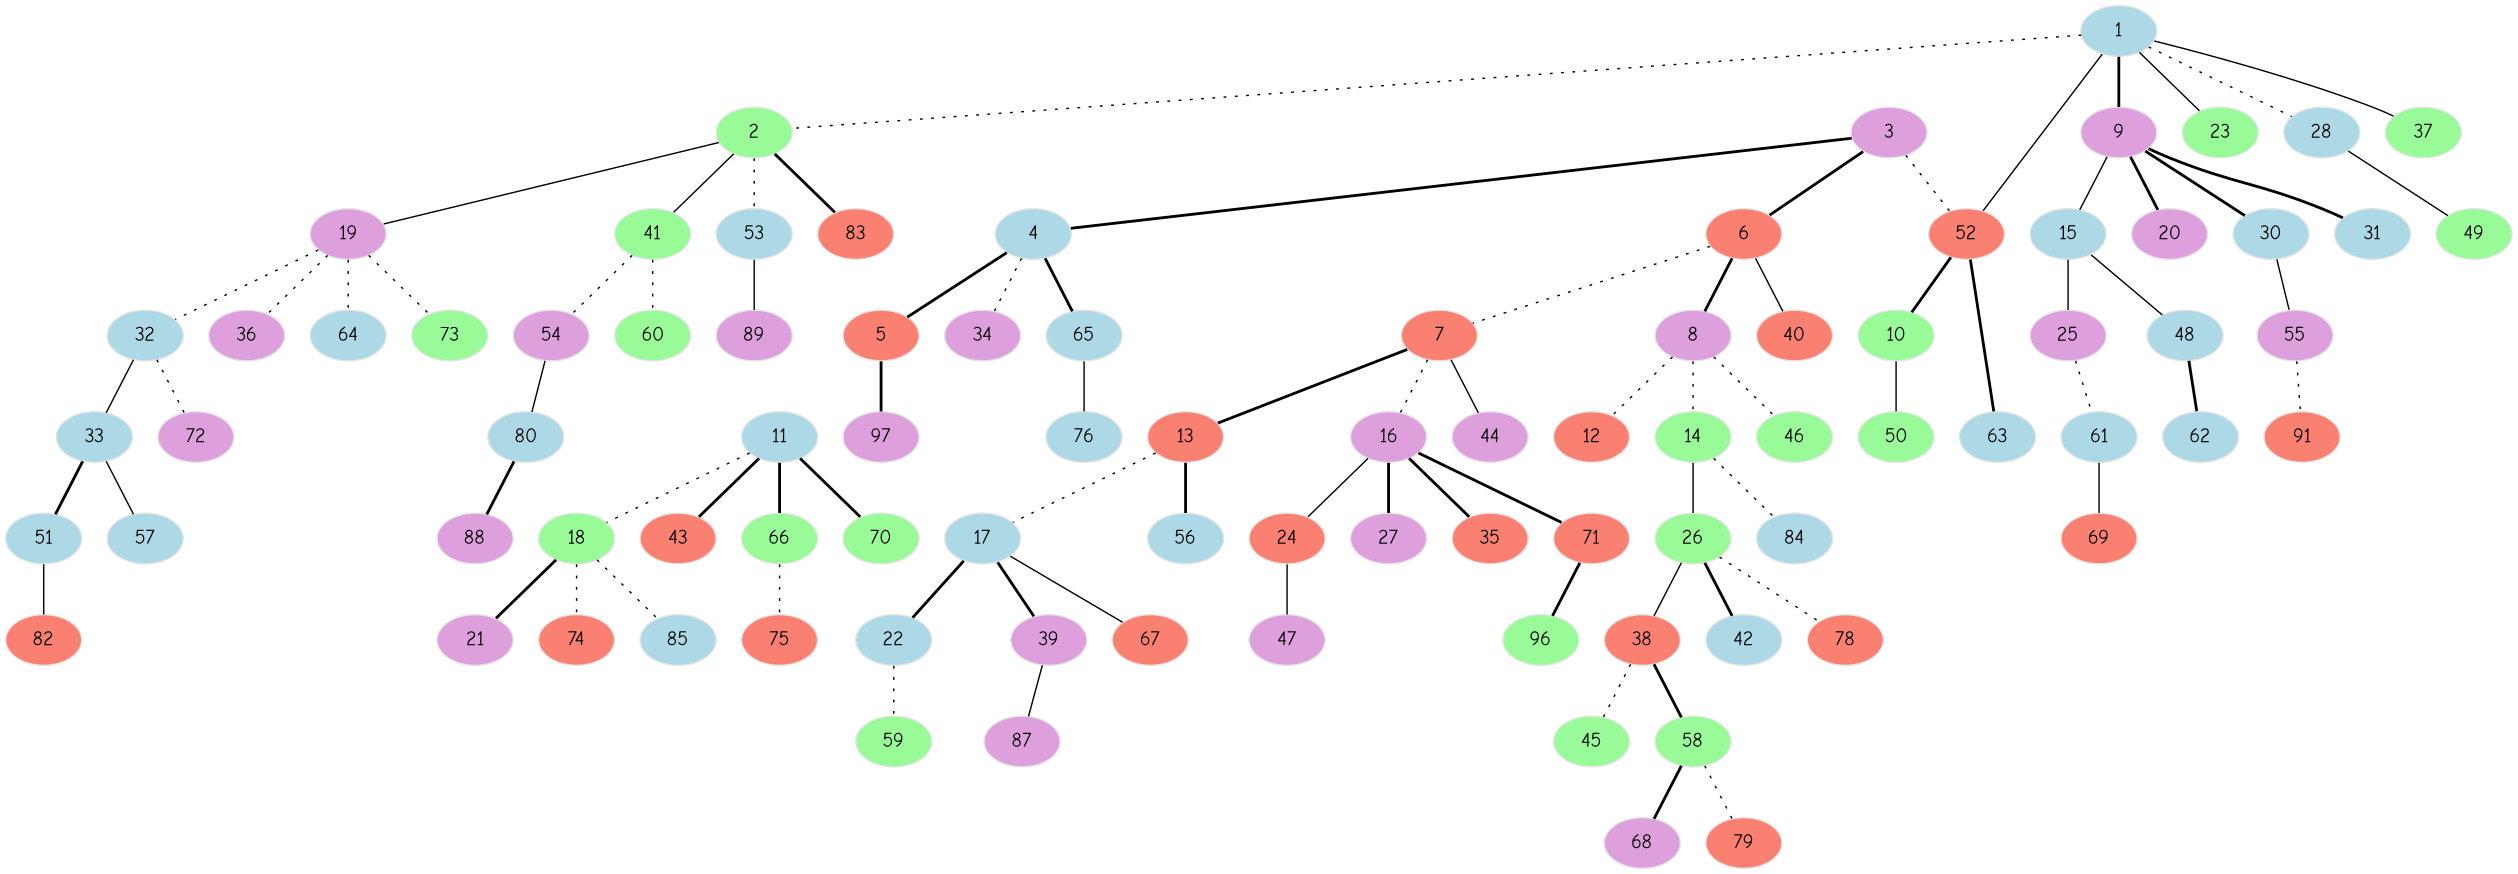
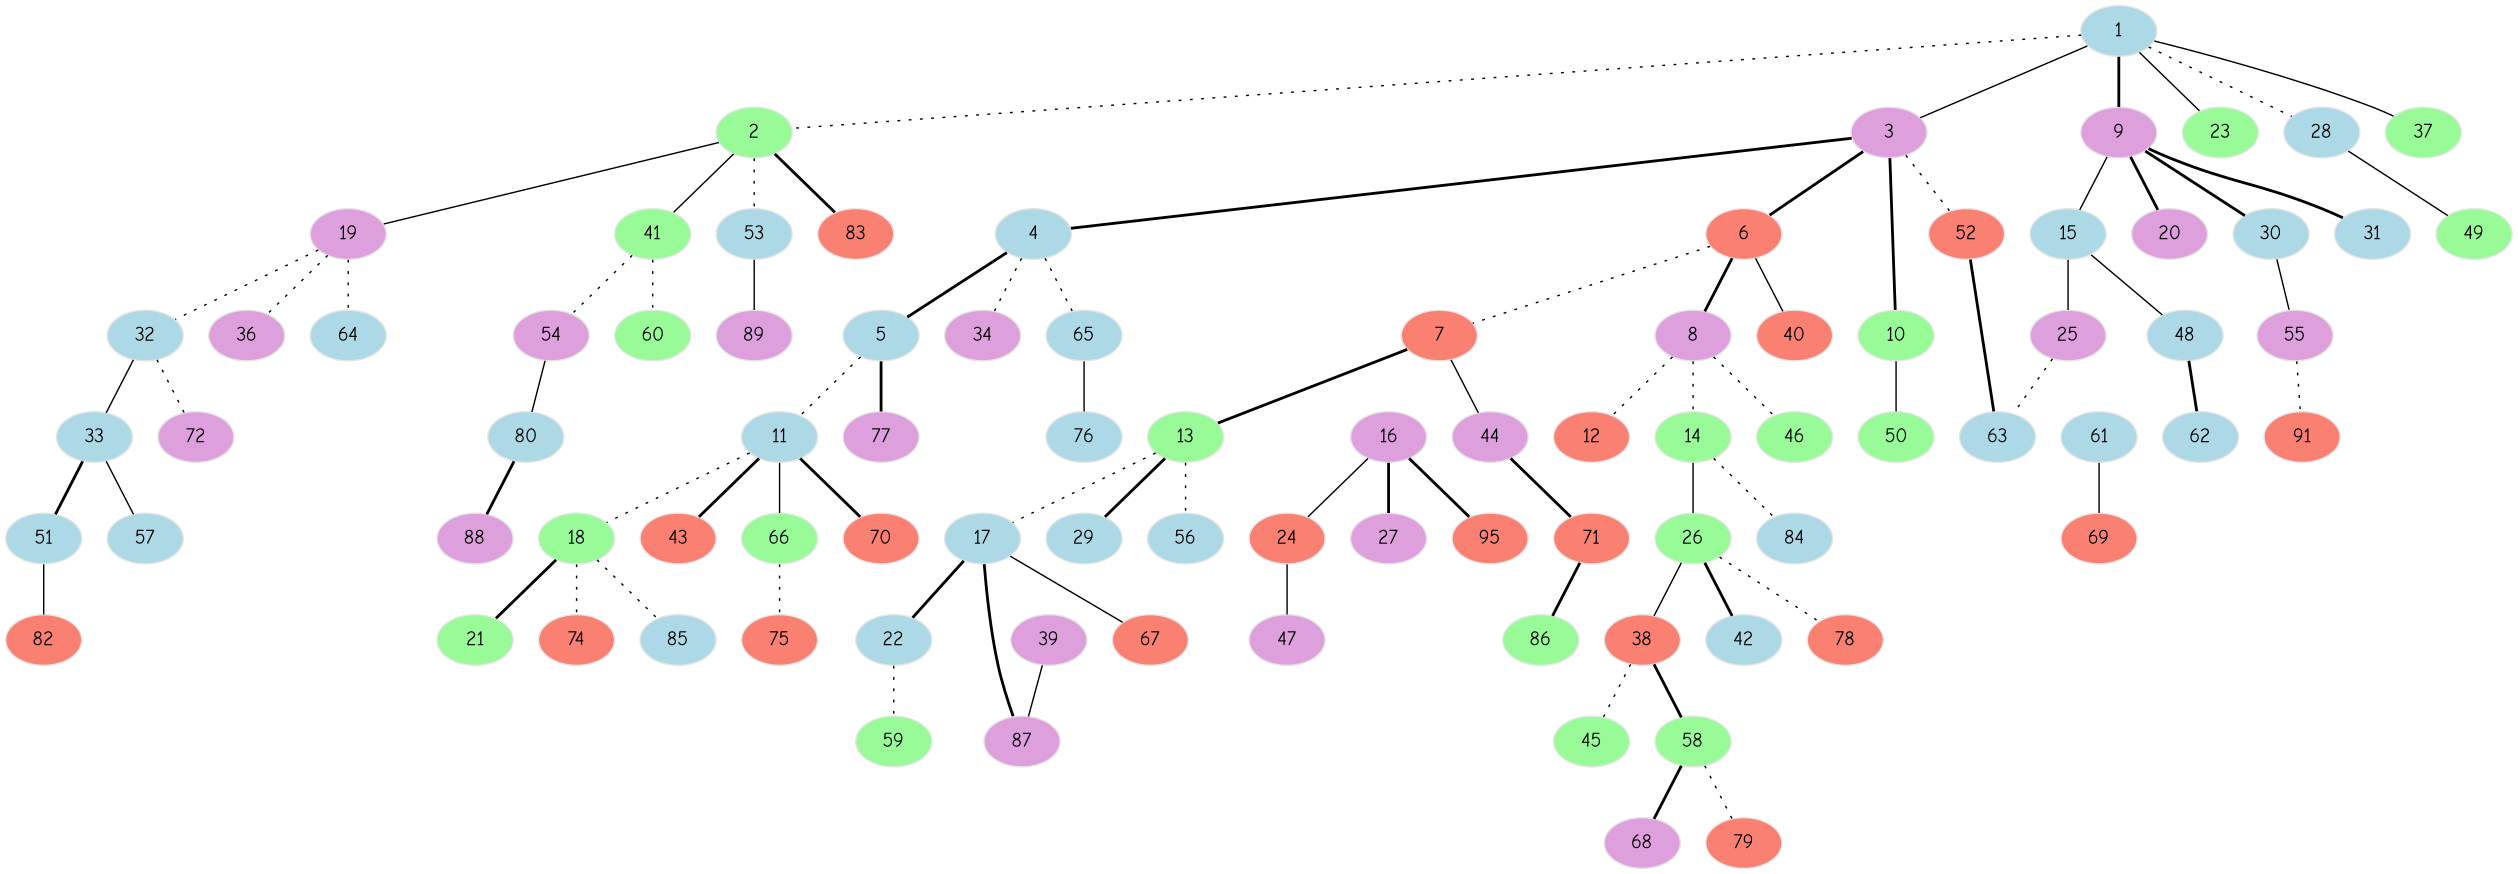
(2043, 133) -> (2004, 82)
(1059, 285) -> (1059, 285)
(1931, 285) -> (1893, 234)
(450, 336) -> none
(881, 336) -> (881, 336)
none -> (830, 386)
(1414, 386) -> none
(2084, 386) -> (2033, 386)
(881, 437) -> (881, 437)
(1186, 437) -> (1186, 437)
(780, 488) -> (780, 488)
(1186, 488) -> (1186, 488)
(1490, 488) -> (1541, 488)
(881, 539) -> (881, 539)
none -> (1084, 539)
(1490, 539) -> (1490, 539)
(1016, 589) -> (993, 641)
(475, 640) -> (475, 640)
(1541, 640) -> (1541, 640)
